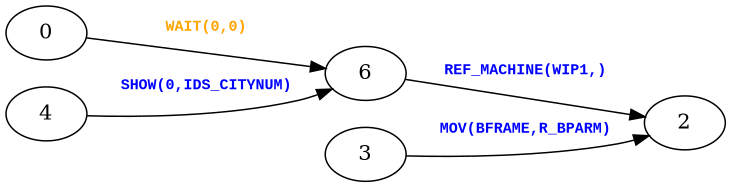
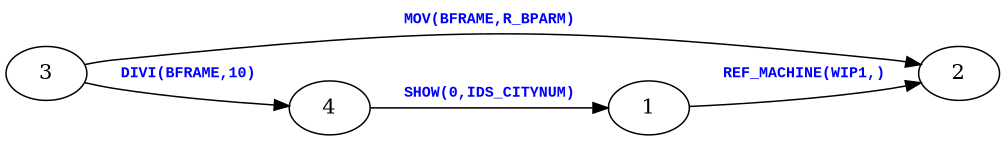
(46, 33) -> none
(366, 73) -> (649, 108)
none -> (179, 97)
